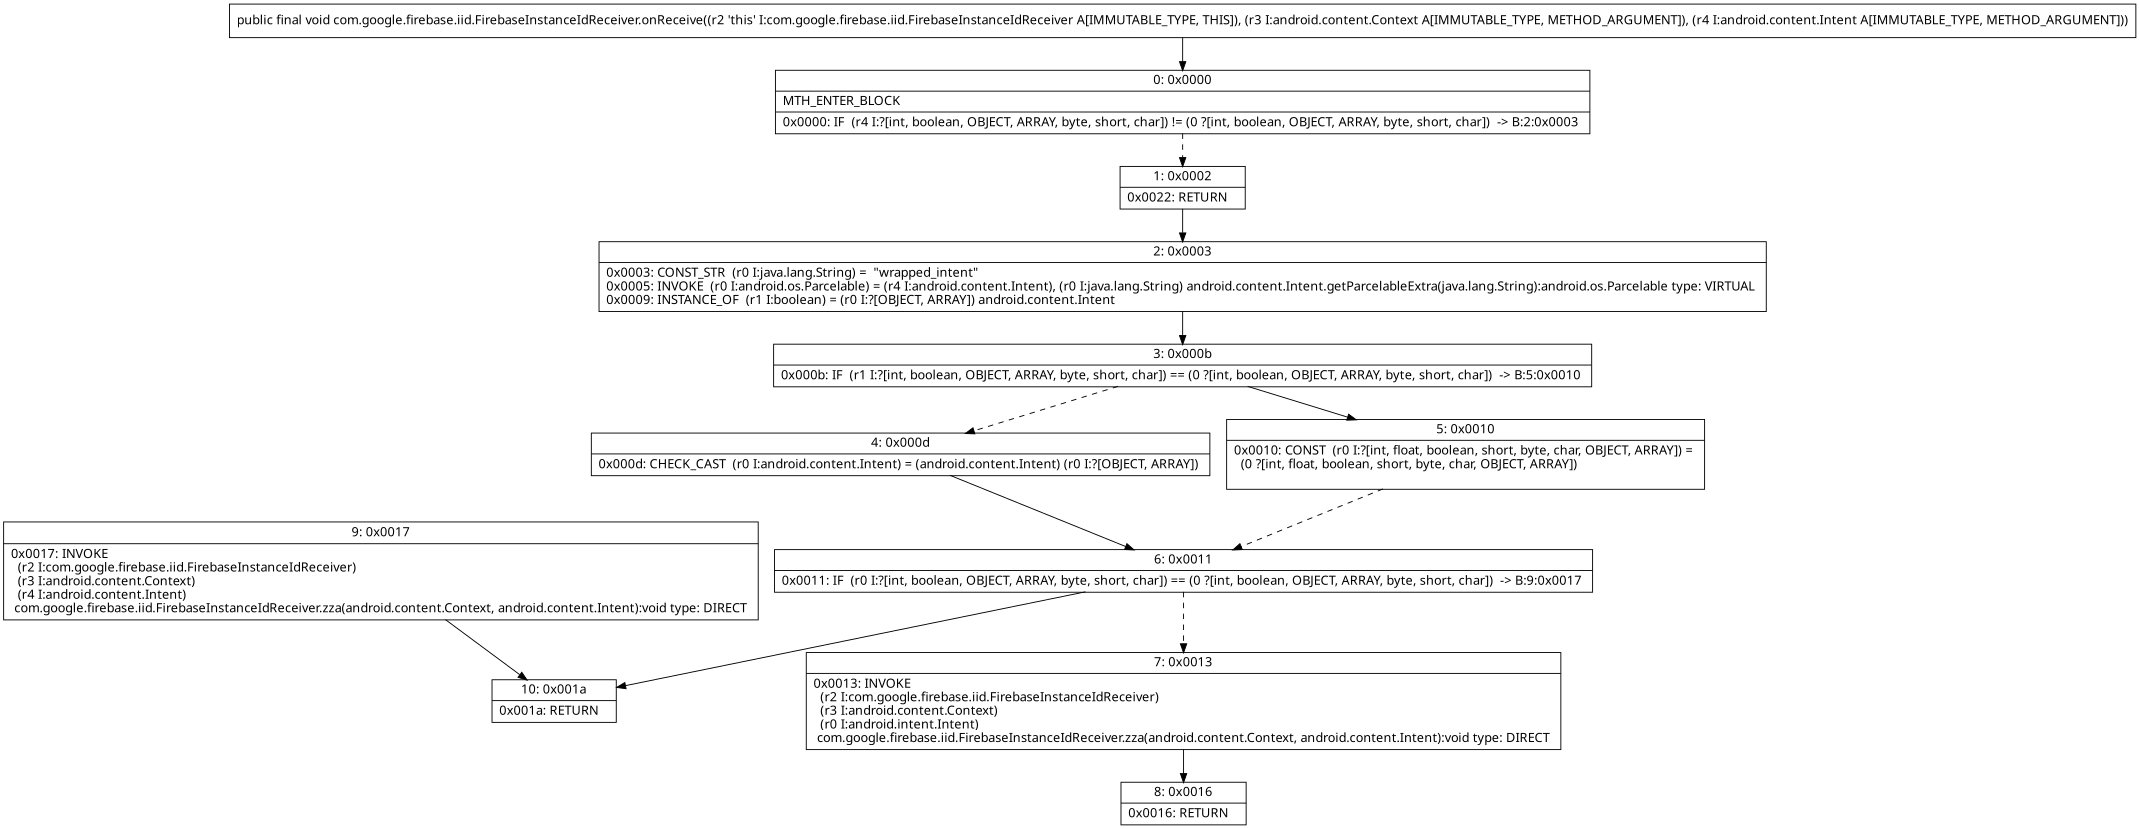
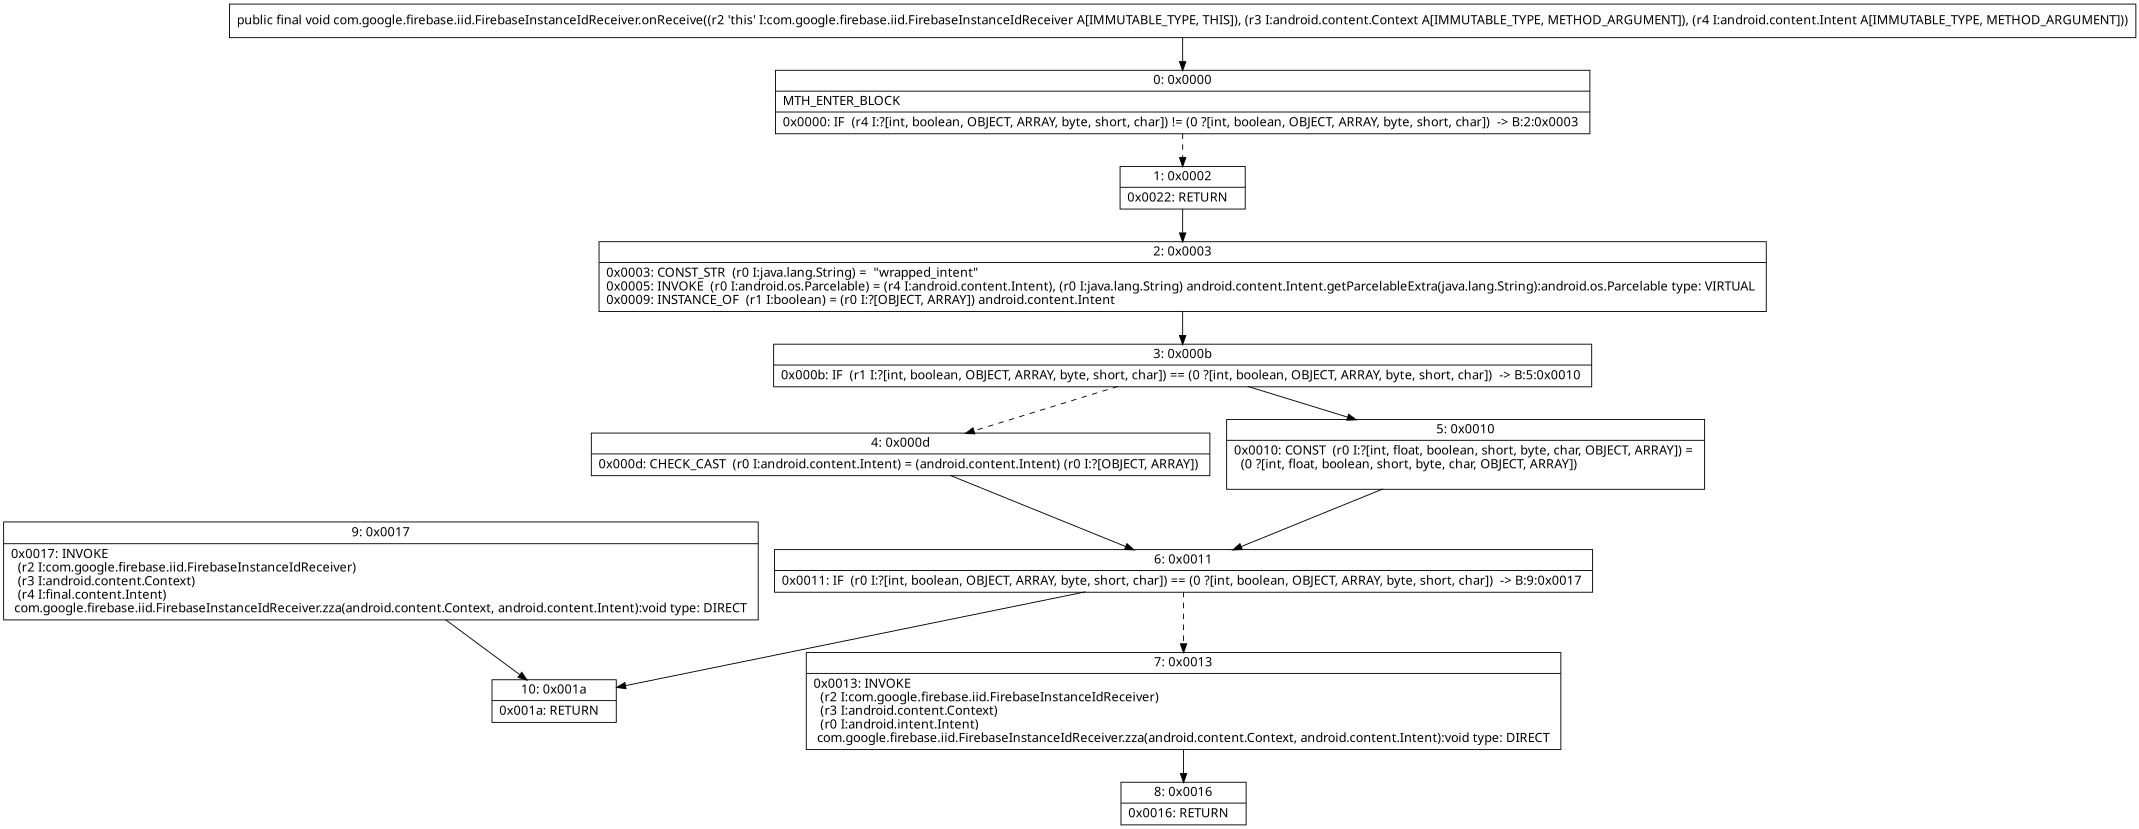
(1312, 518) -> (1312, 518)
(99, 595) -> (89, 595)
